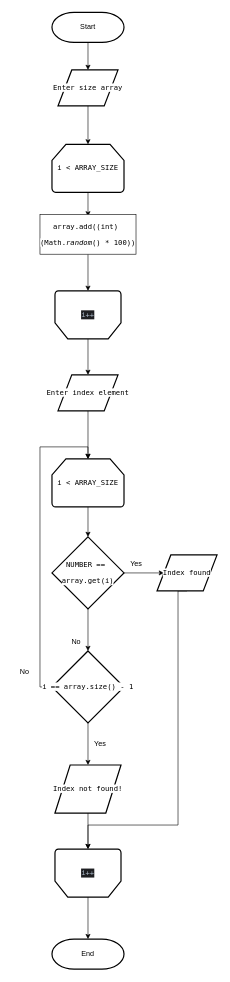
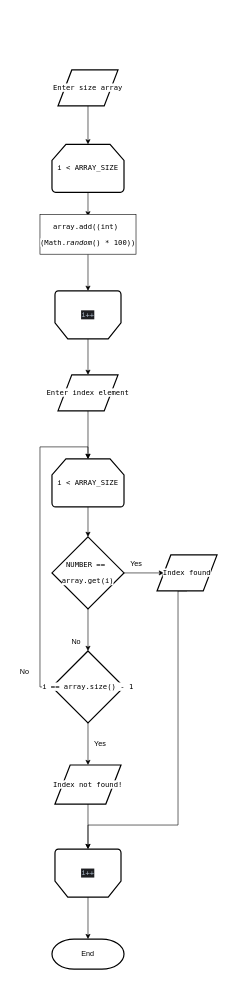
(88, 27) -> none
(88, 64) -> none
(88, 789) -> (88, 784)
